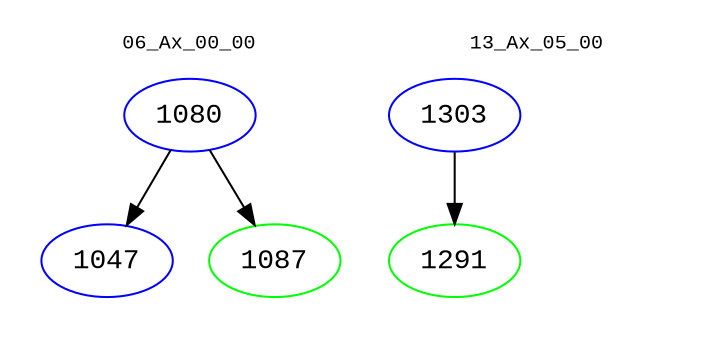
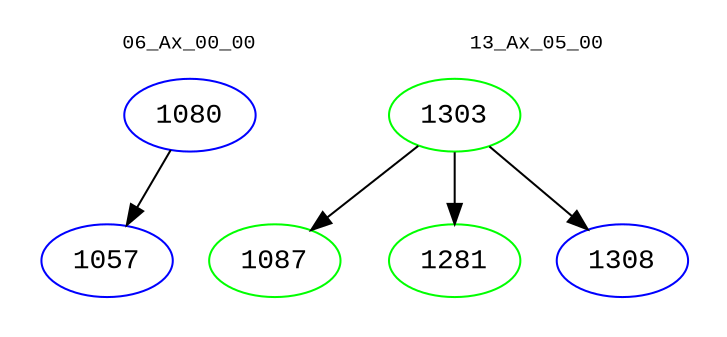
(455, 115) -> (455, 115)
(227, 179) -> (384, 173)
(107, 261) -> (107, 261)
(455, 261) -> (455, 261)
none -> (622, 261)
